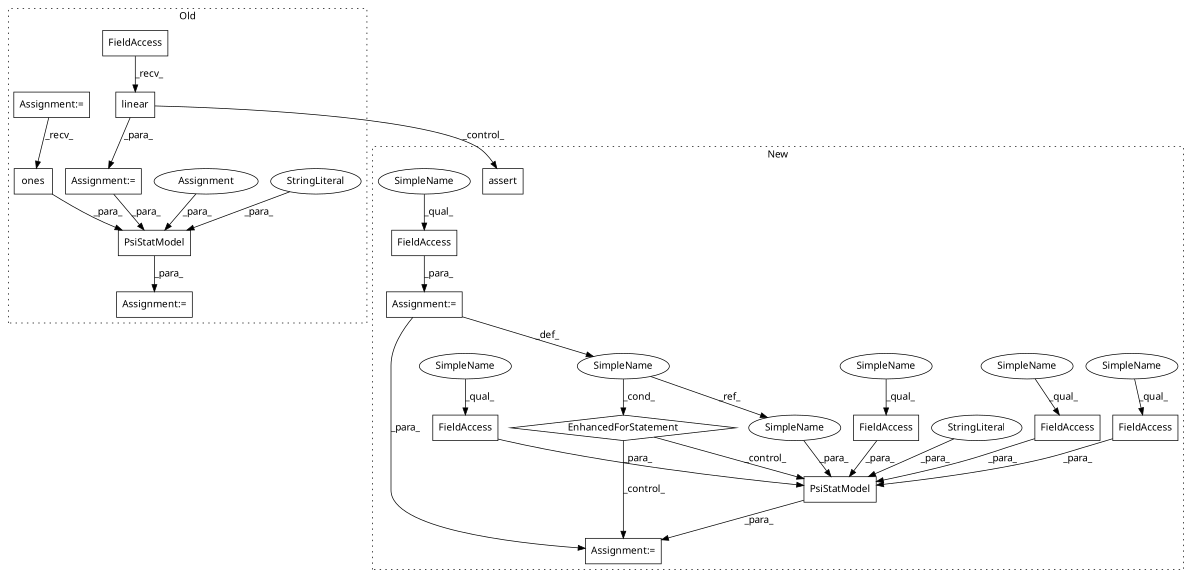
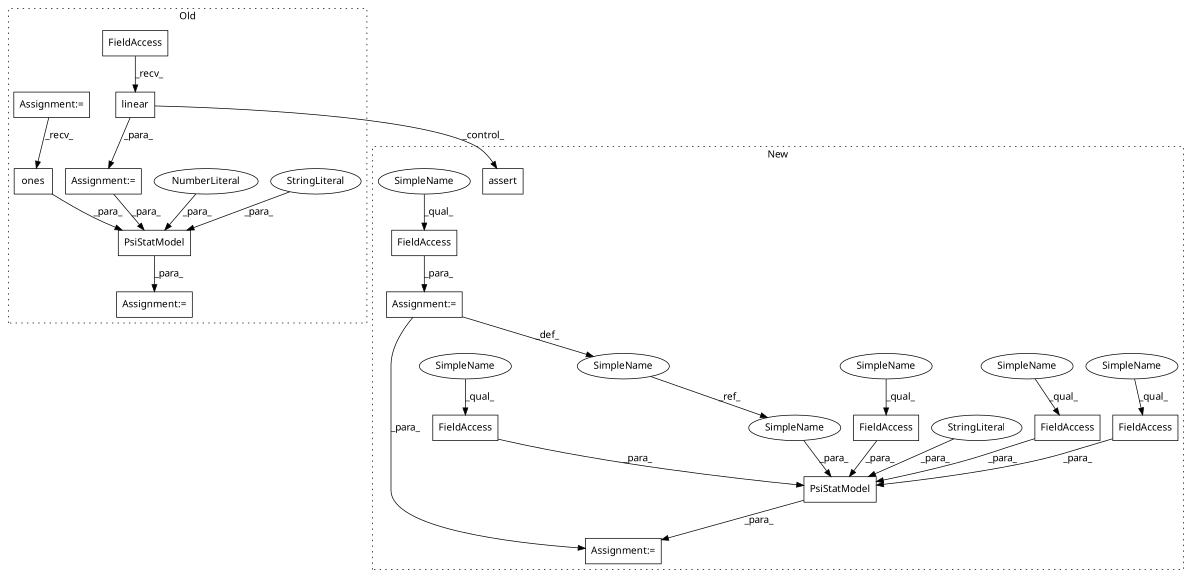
(206, 181) -> (206, 181)
(623, 428) -> none
